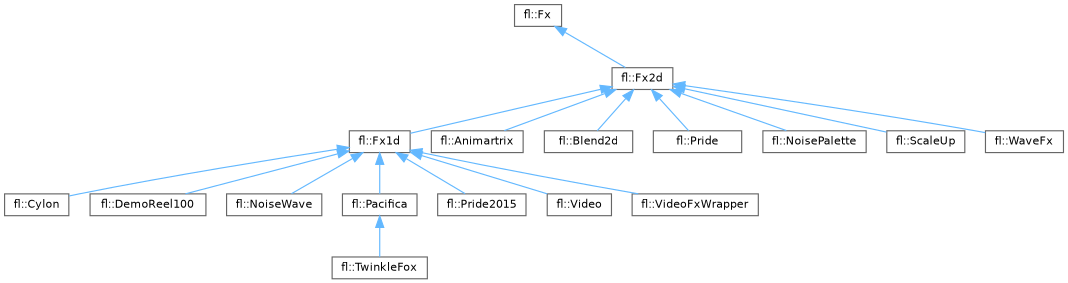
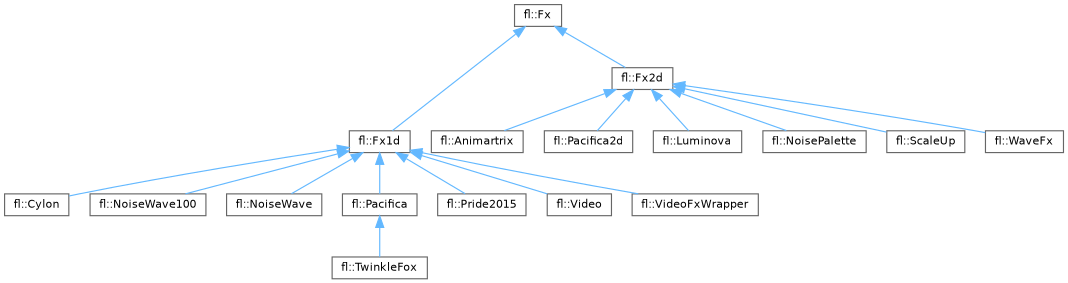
(506, 111) -> (454, 82)
(589, 142) -> (589, 142)
(698, 142) -> (698, 142)
(148, 205) -> (148, 205)
